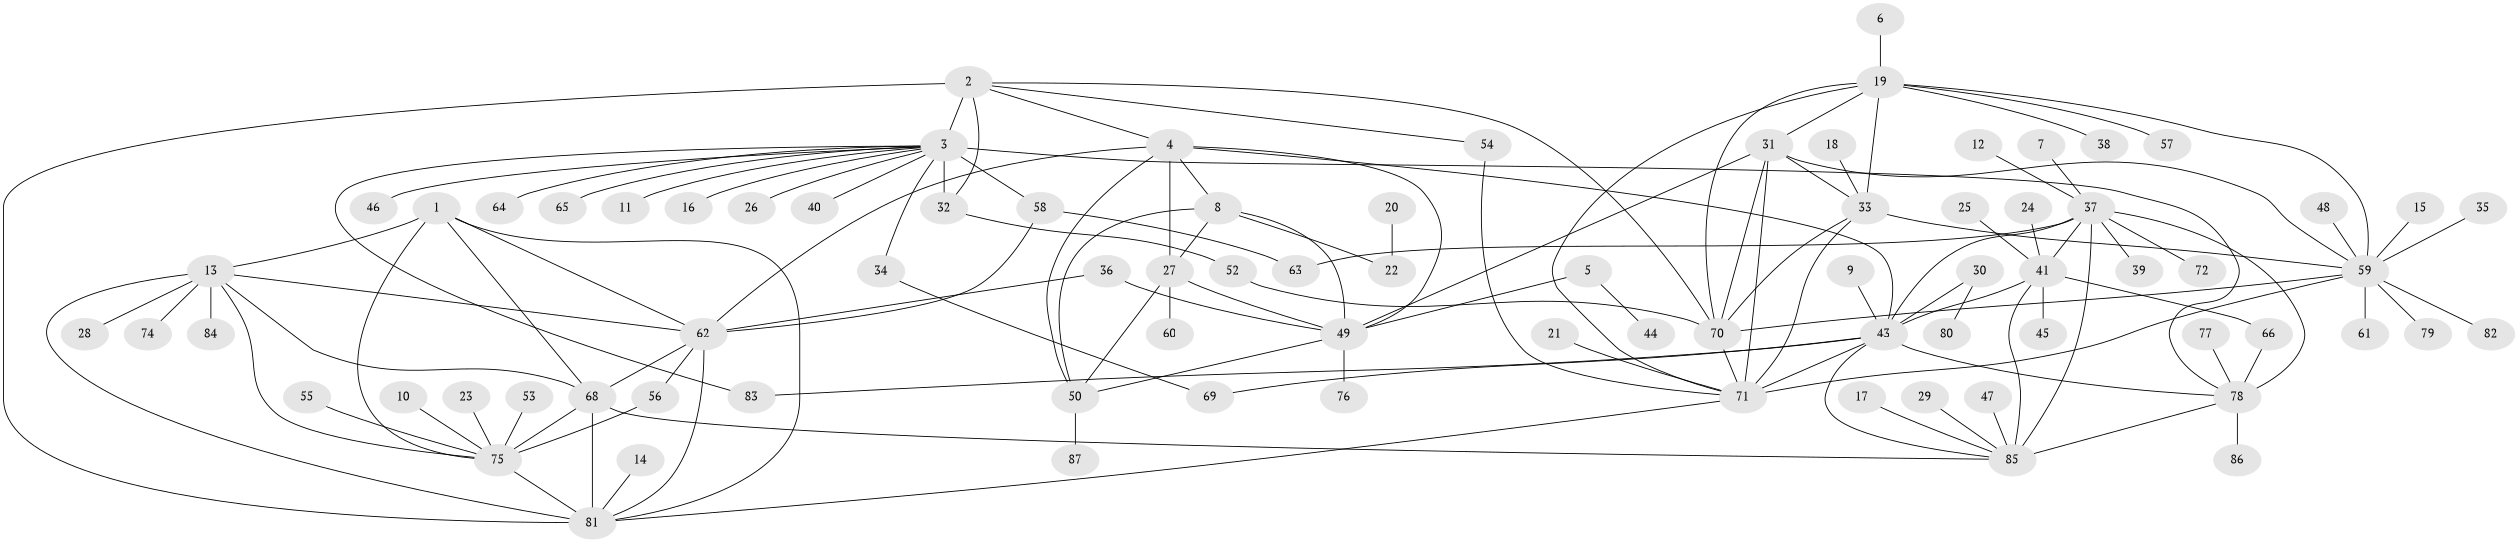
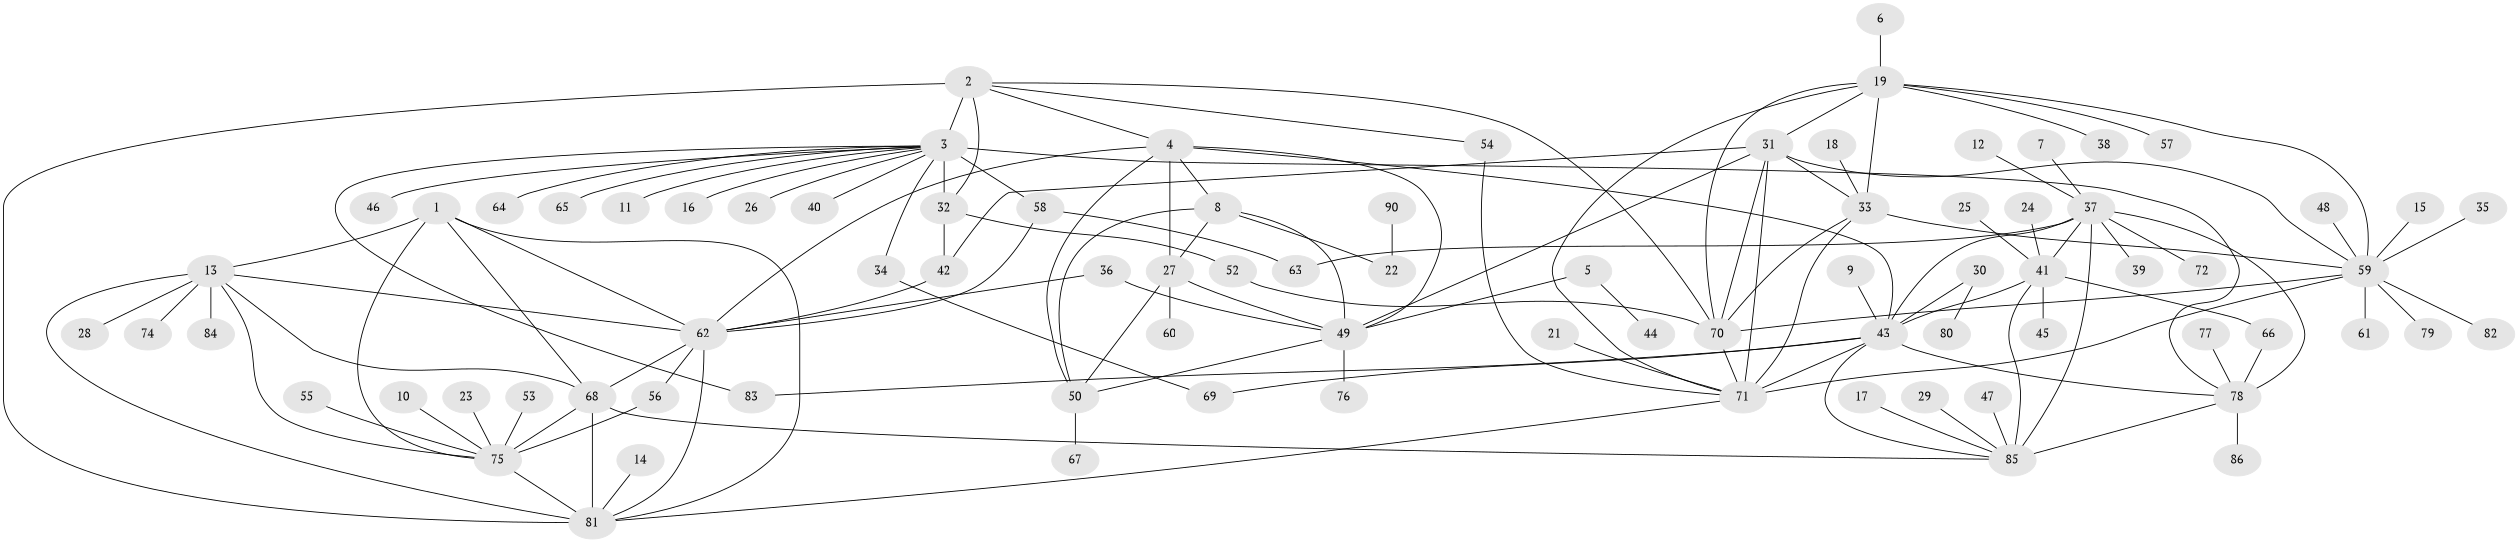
(1392, 208) -> (1392, 208)
none -> (944, 271)
(1075, 460) -> (1075, 460)
